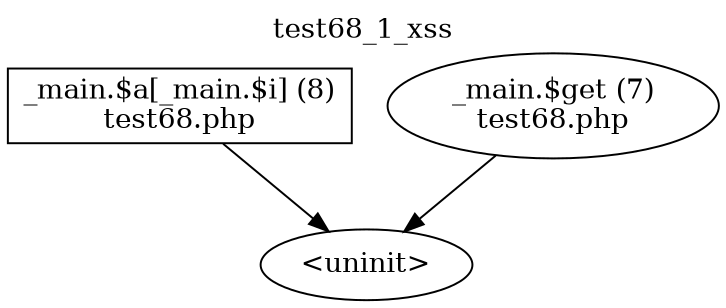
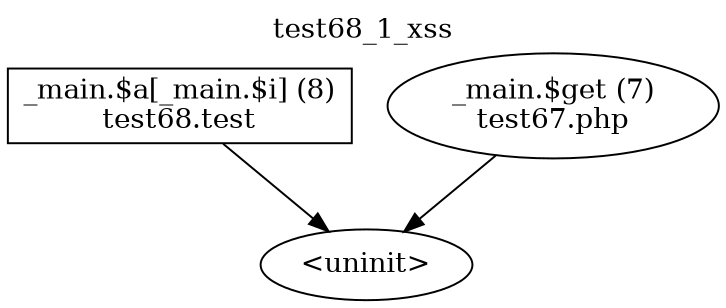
(180, 106) -> (180, 106)
(553, 106) -> (553, 106)
